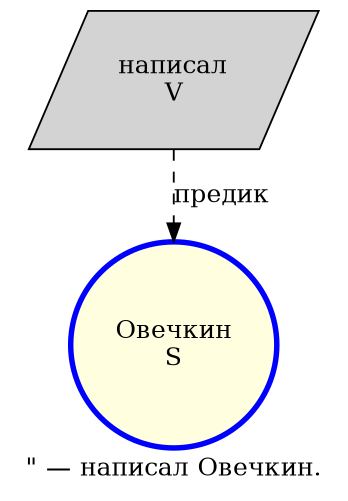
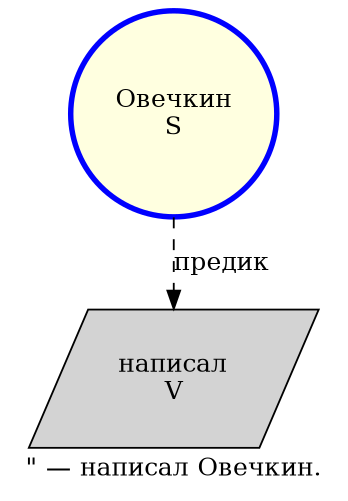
(174, 187) -> (174, 254)
